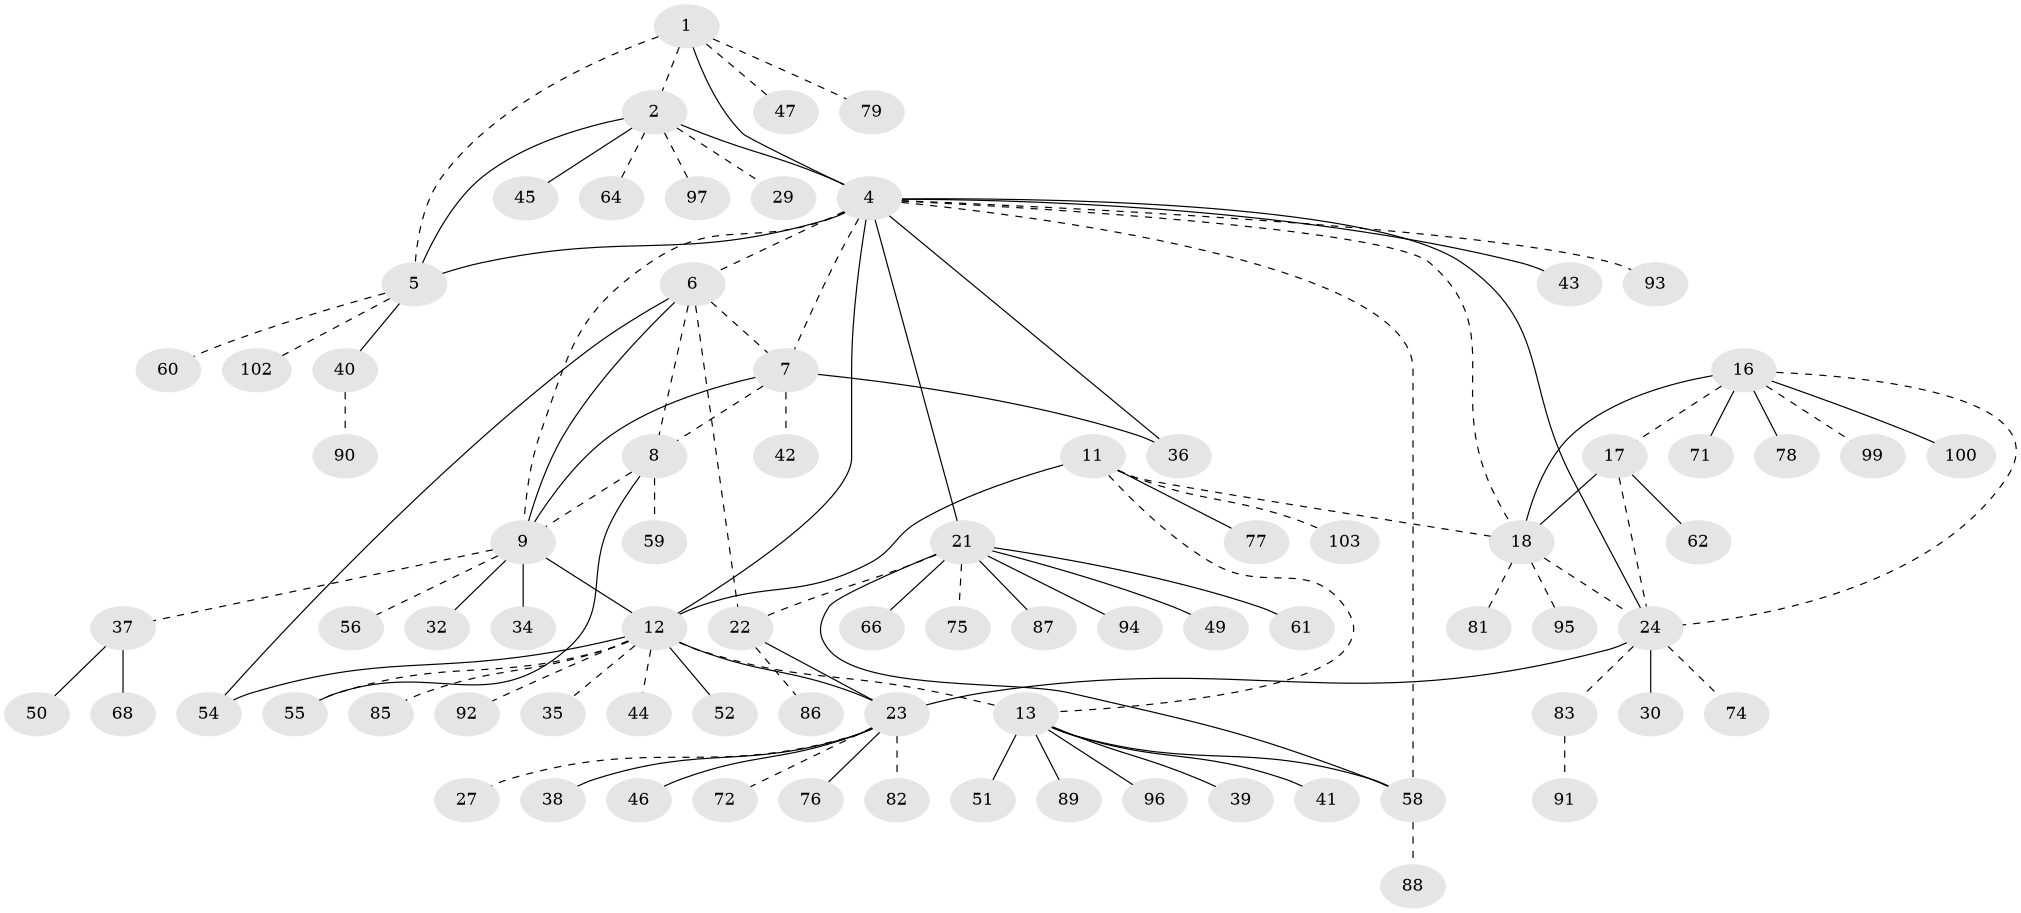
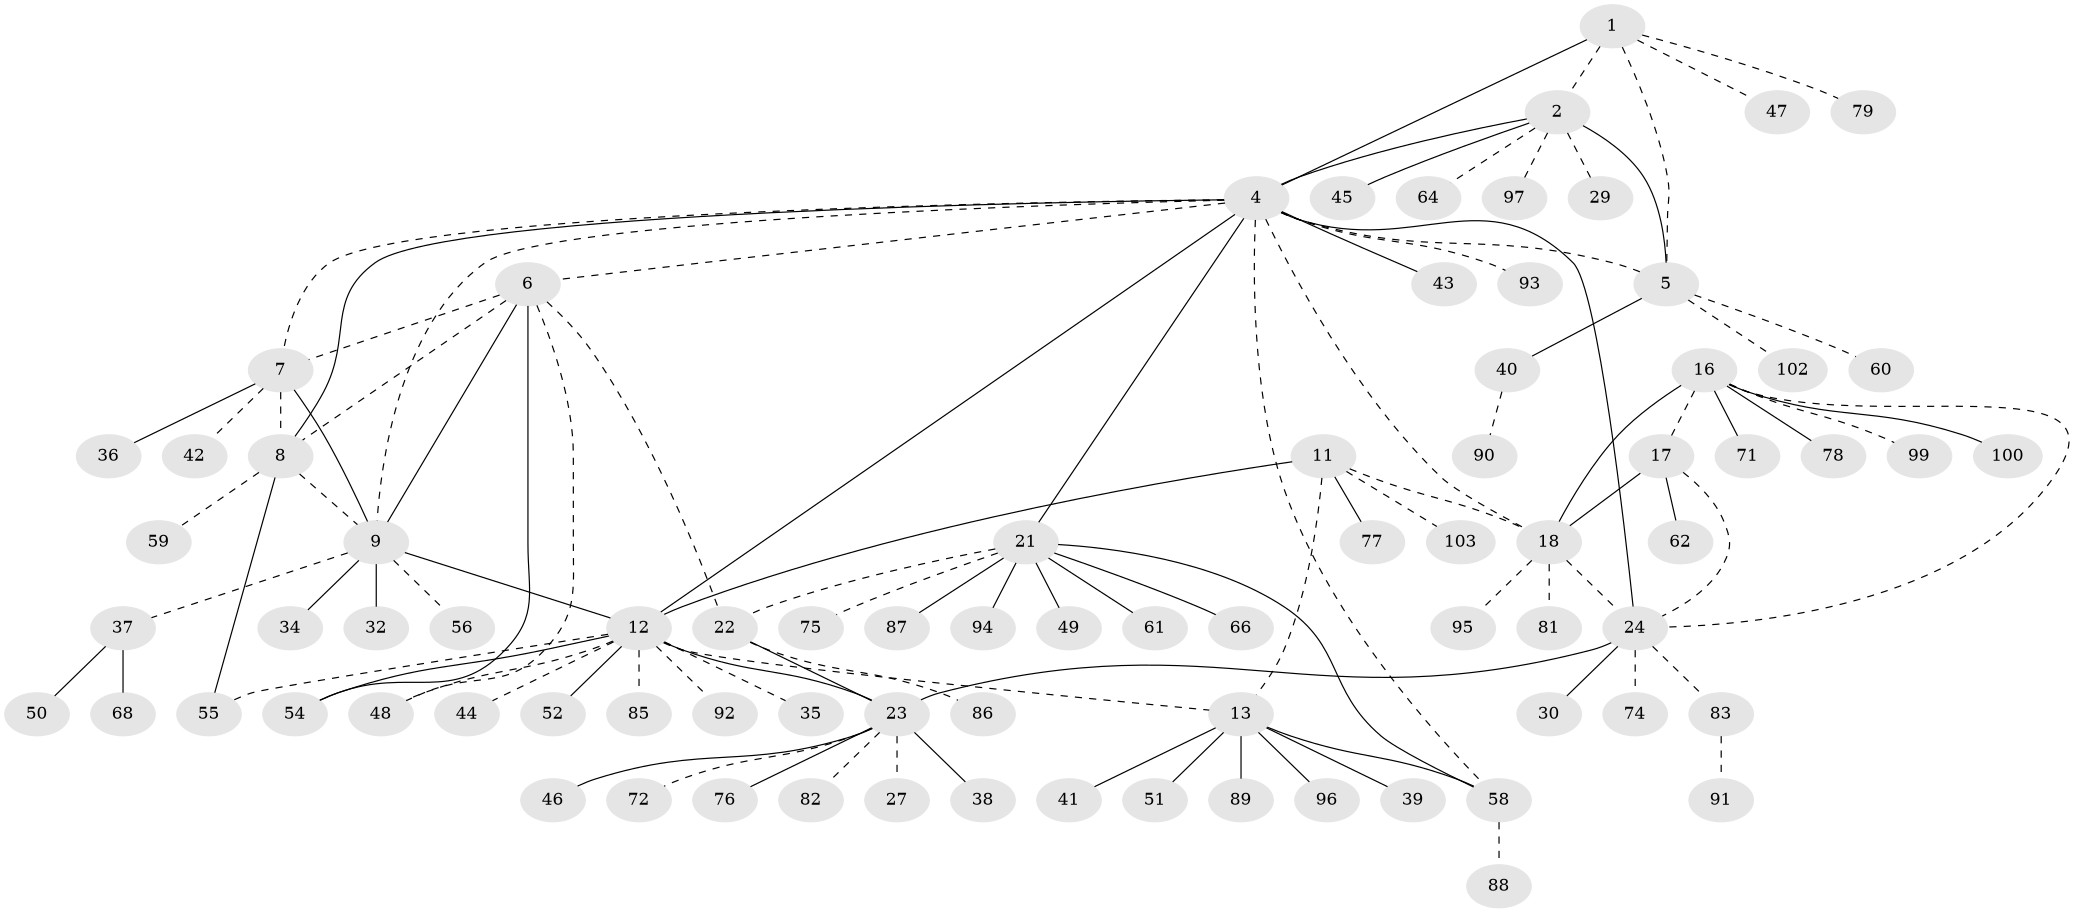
(644, 246) -> (1460, 243)
(1024, 327) -> (699, 217)
none -> (381, 714)
